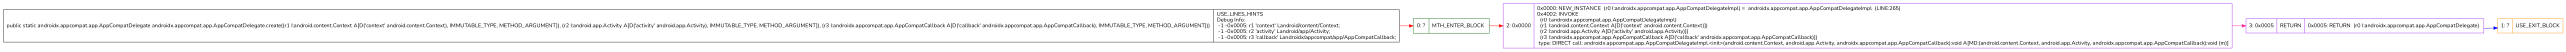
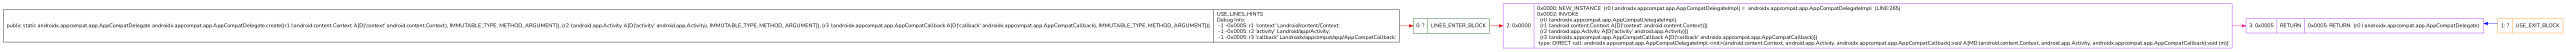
(1559, 14) -> (1559, 14)
(1458, 26) -> (1459, 26)
(2489, 28) -> (2493, 24)
